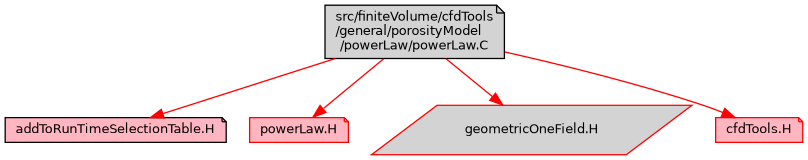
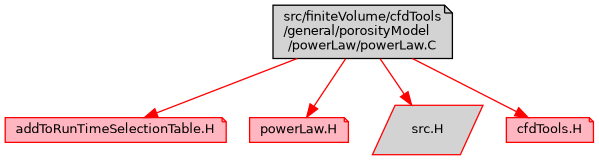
(116, 130) -> (116, 130)
(532, 130) -> (428, 130)
